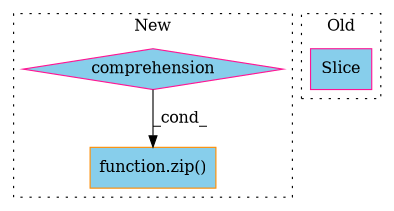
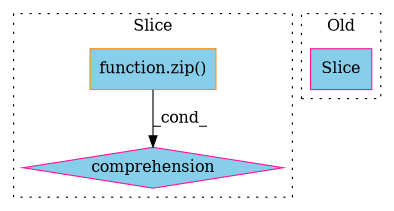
(153, 27) -> (153, 27)
(153, 113) -> (153, 113)
